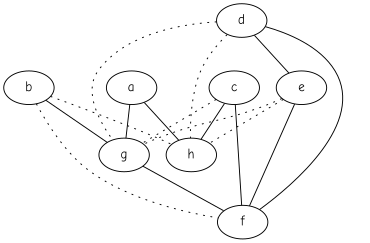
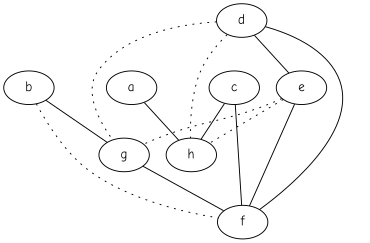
(111, 119) -> none
(128, 120) -> none
(179, 121) -> none
